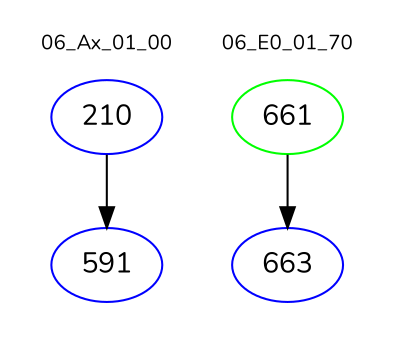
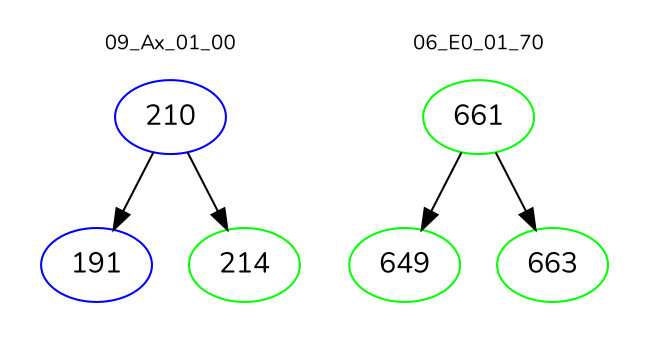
(107, 44) -> (170, 44)
(107, 265) -> (97, 265)
none -> (244, 265)
(288, 265) -> (553, 265)
none -> (405, 265)
